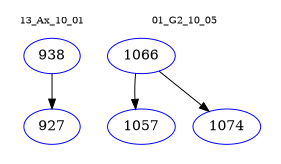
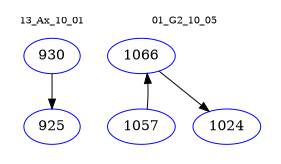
(52, 56) -> (52, 56)
(135, 86) -> (148, 96)
(52, 127) -> (52, 127)
(227, 127) -> (227, 127)
